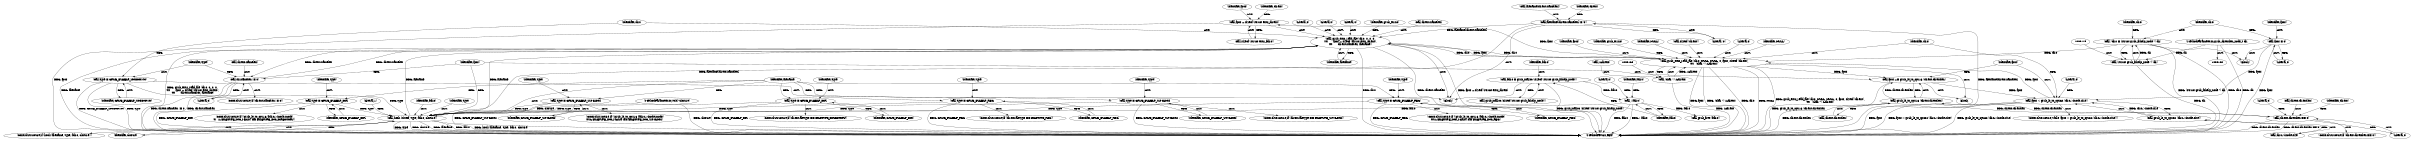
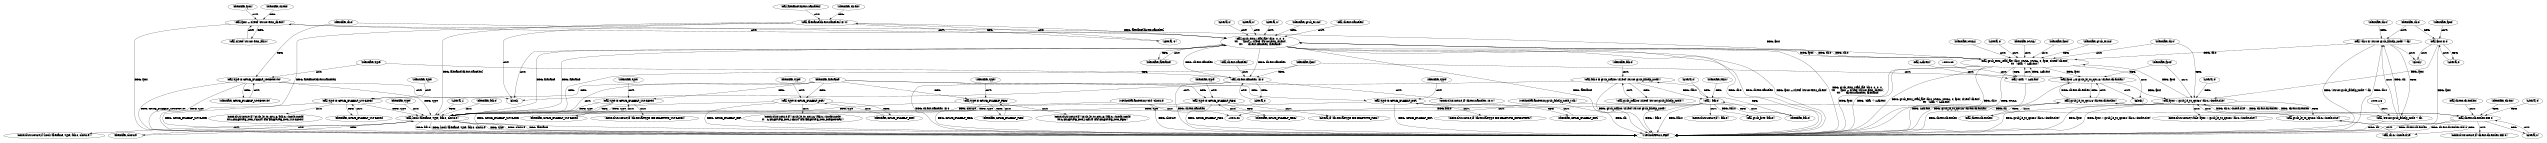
(1686, 42) -> none
(2217, 42) -> (1548, 101)
(244, 80) -> (1247, 80)
none -> (1188, 112)
(412, 118) -> (432, 118)
(1016, 118) -> (1349, 118)
none -> (1710, 118)
